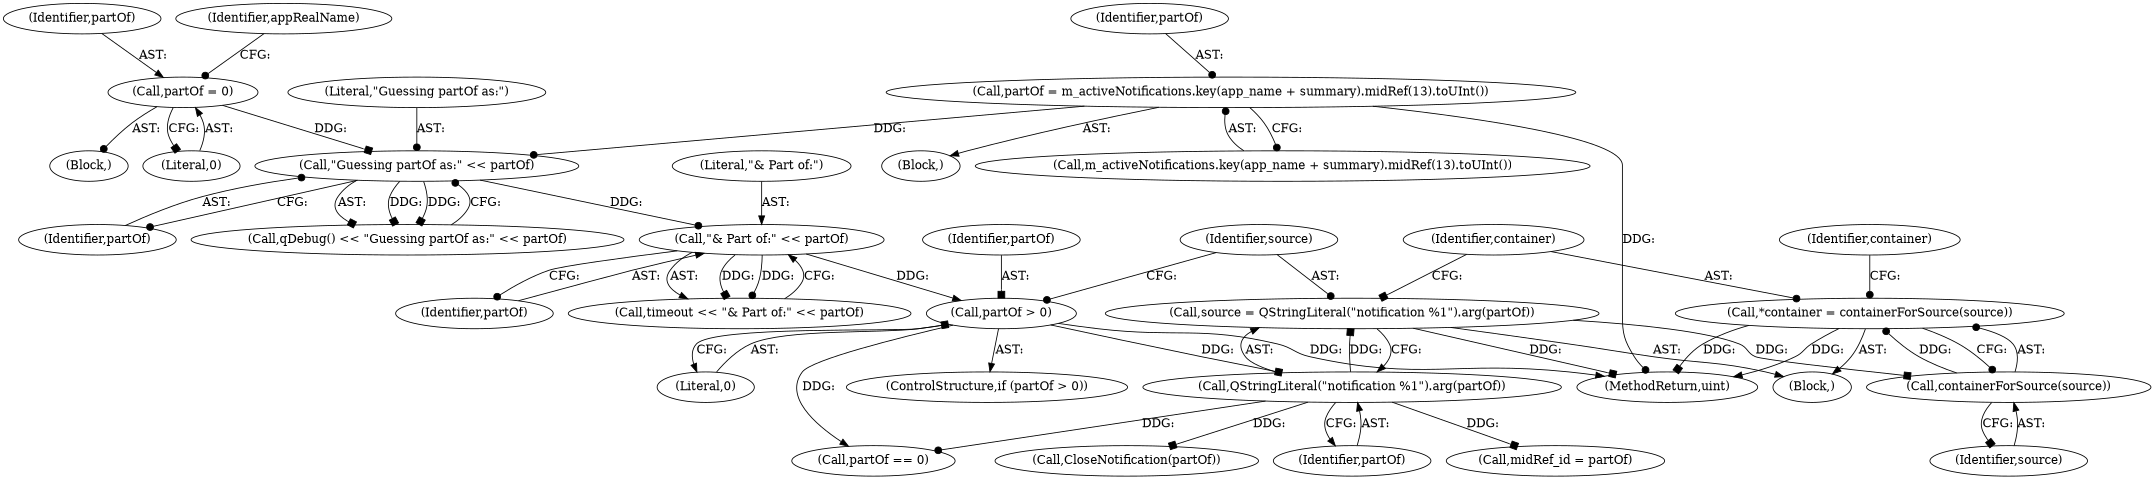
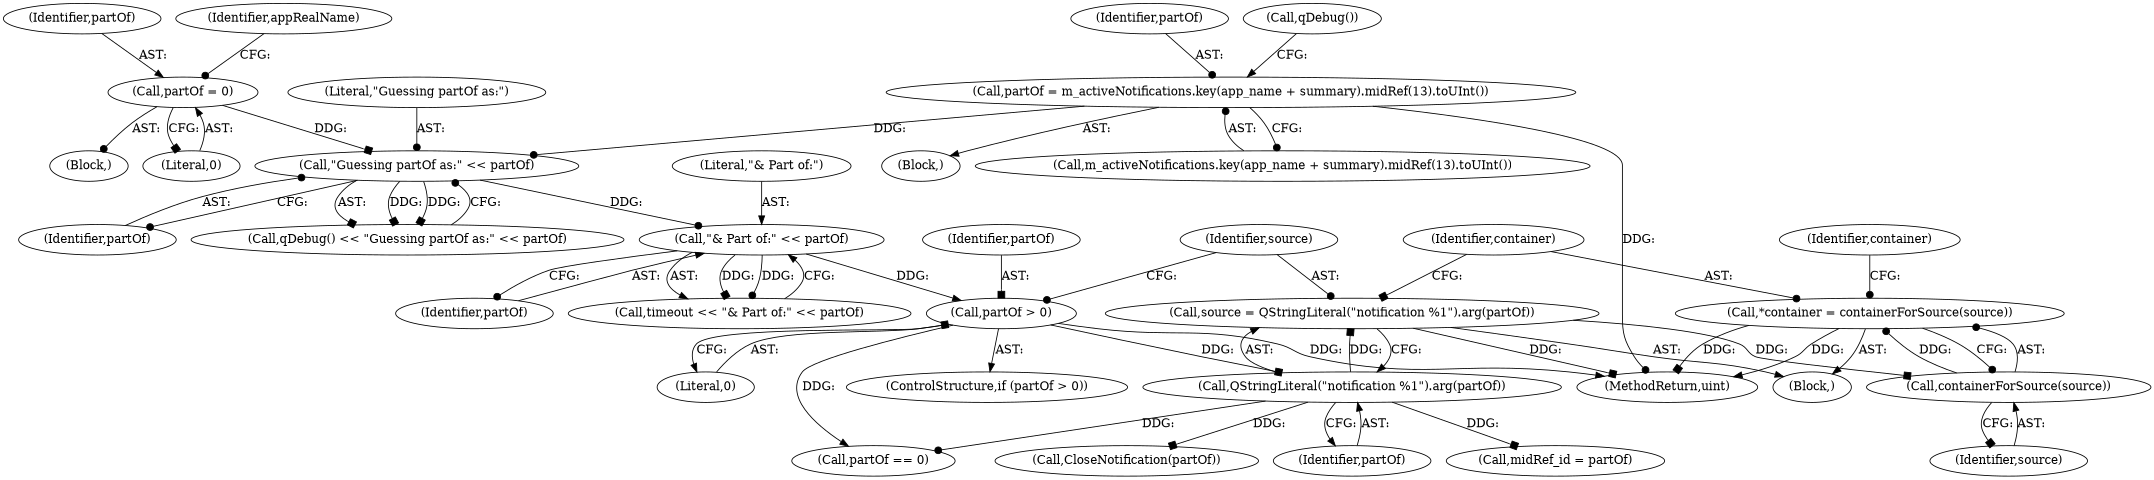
none -> (1312, 19)
